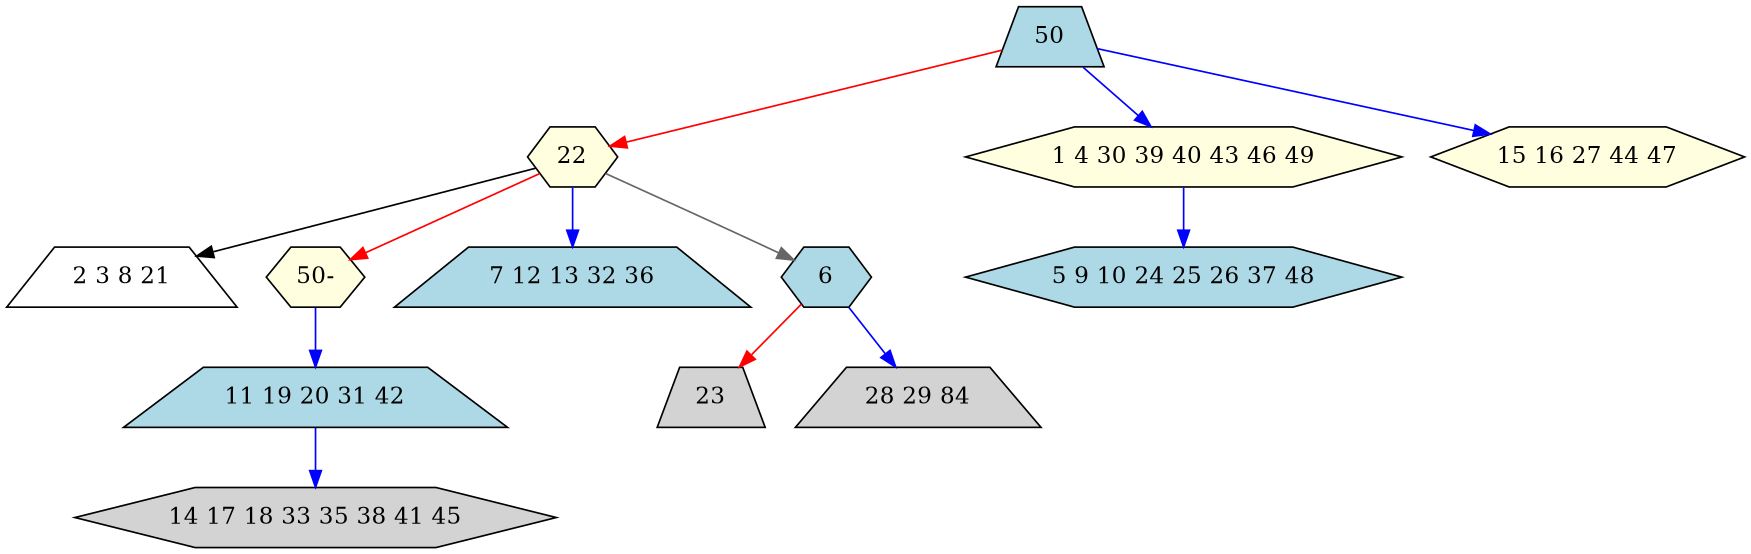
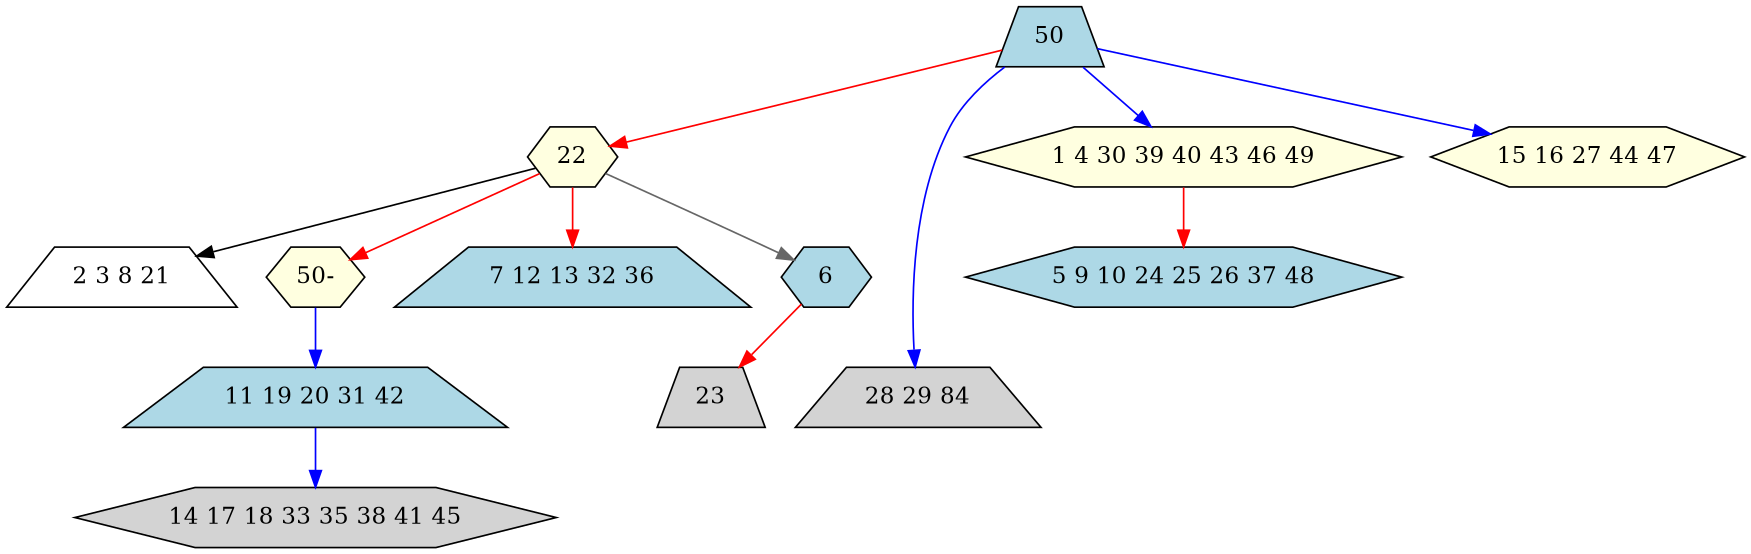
(573, 209) -> (573, 209)
(1184, 209) -> (1184, 209)
(867, 331) -> (926, 196)
